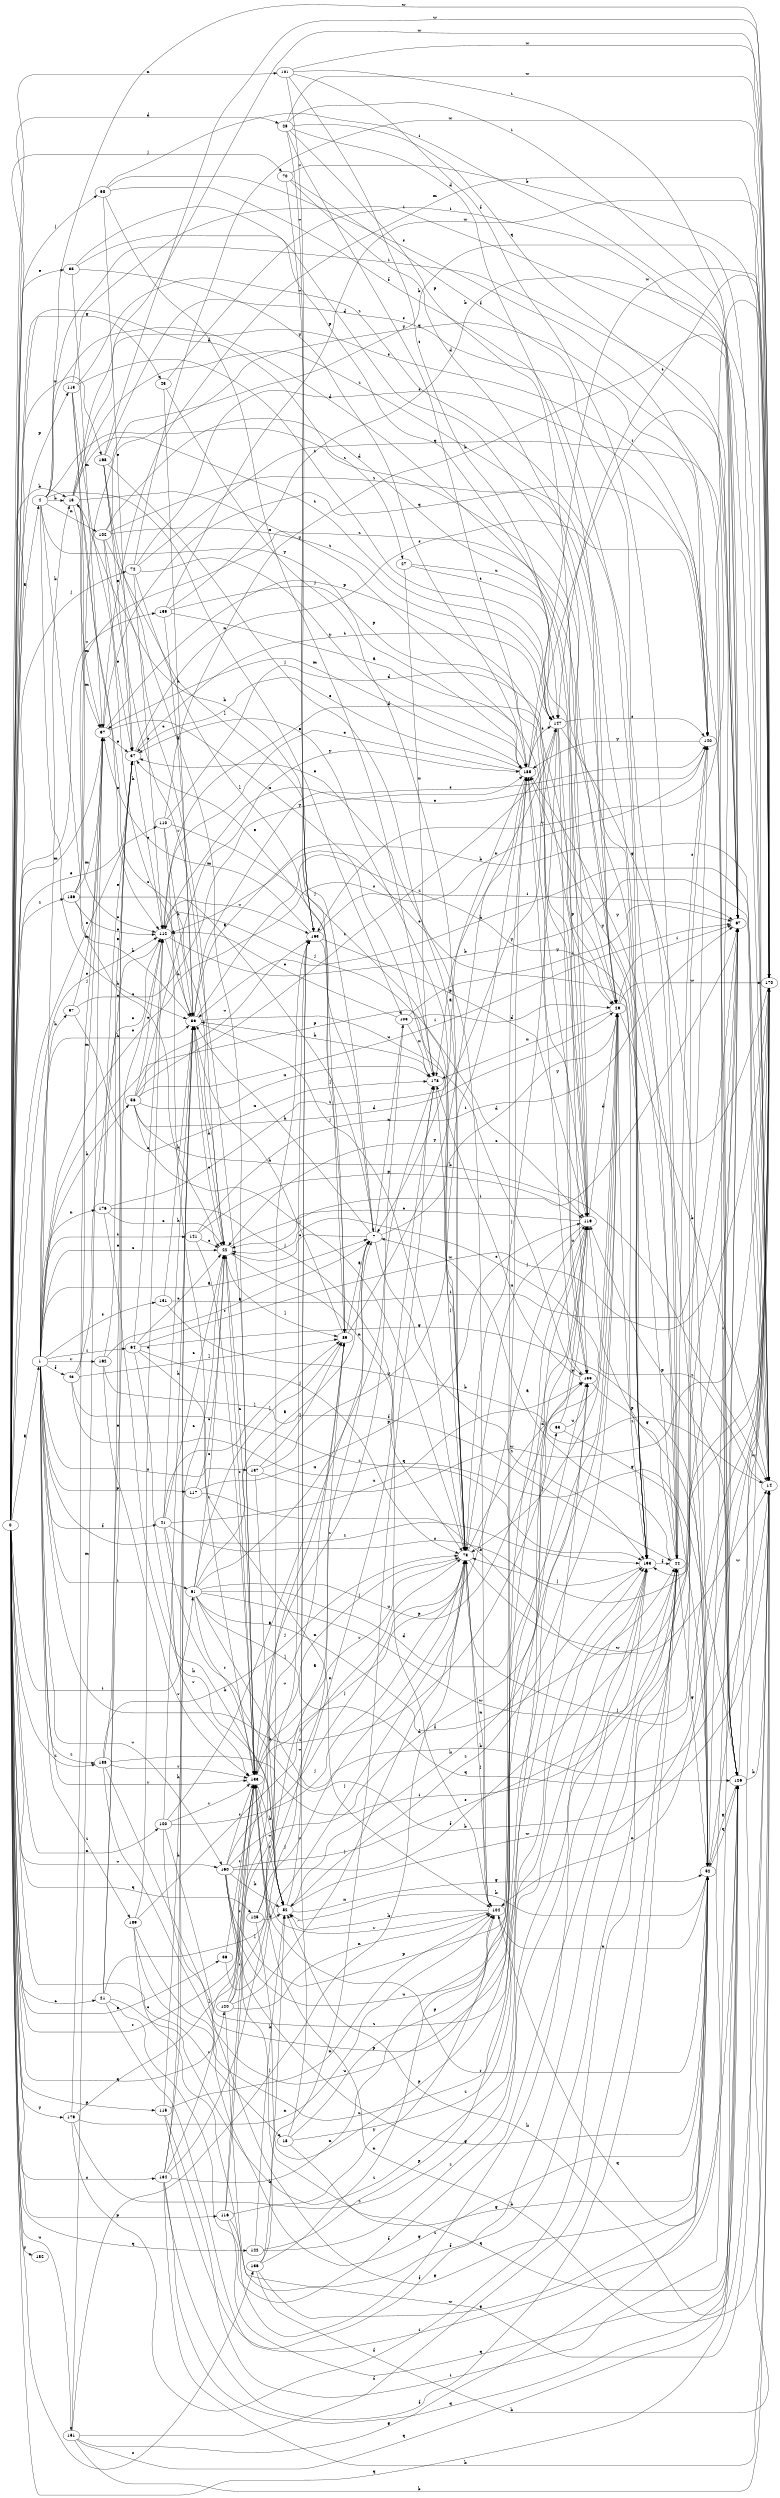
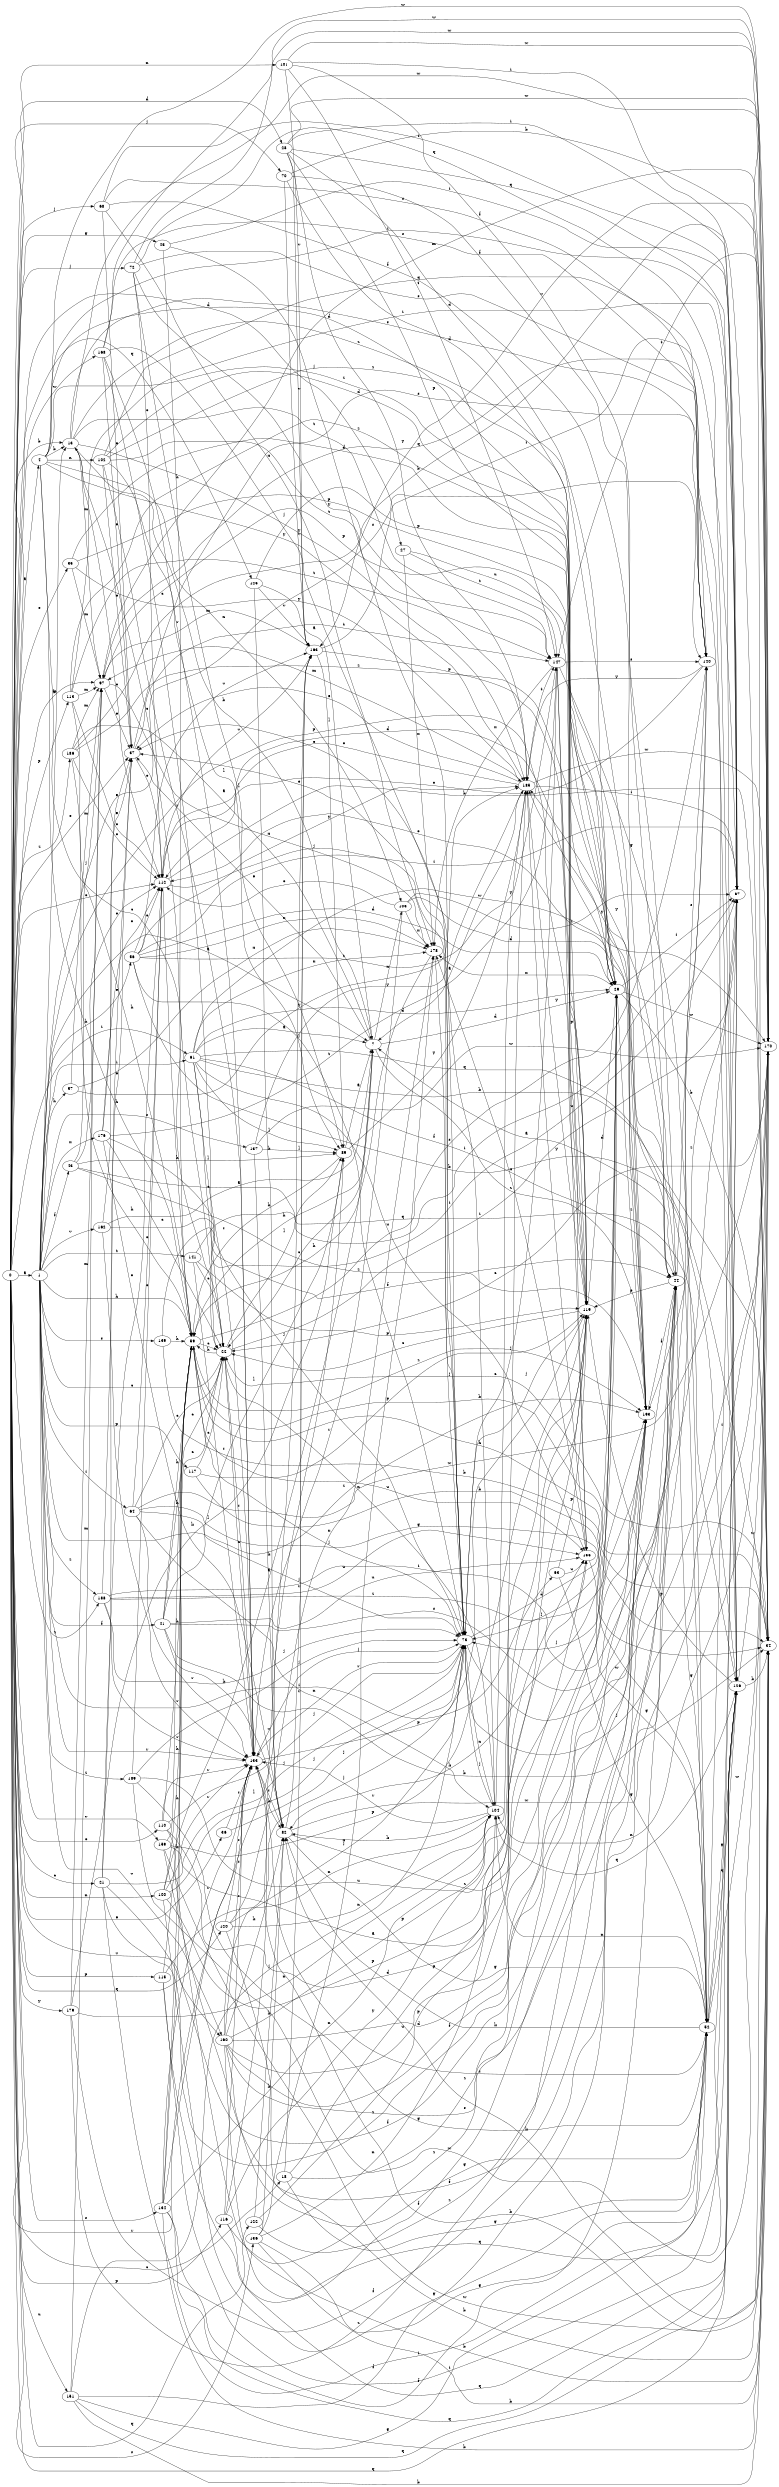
(163, 1301) -> (162, 1341)
(769, 1486) -> (768, 1646)
(282, 1674) -> none
(40, 2257) -> none
